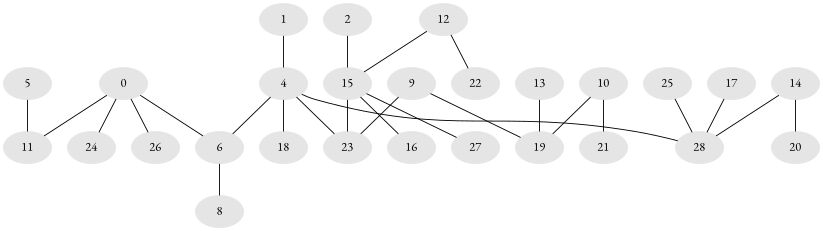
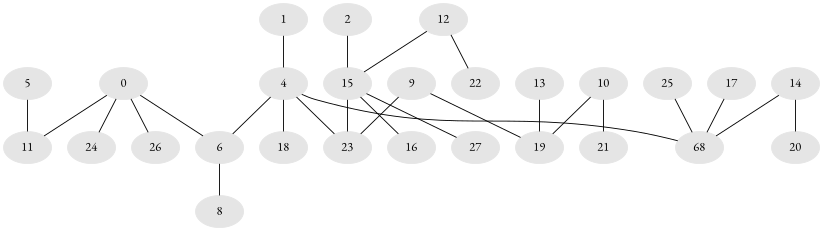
(700, 148) -> (700, 148)
